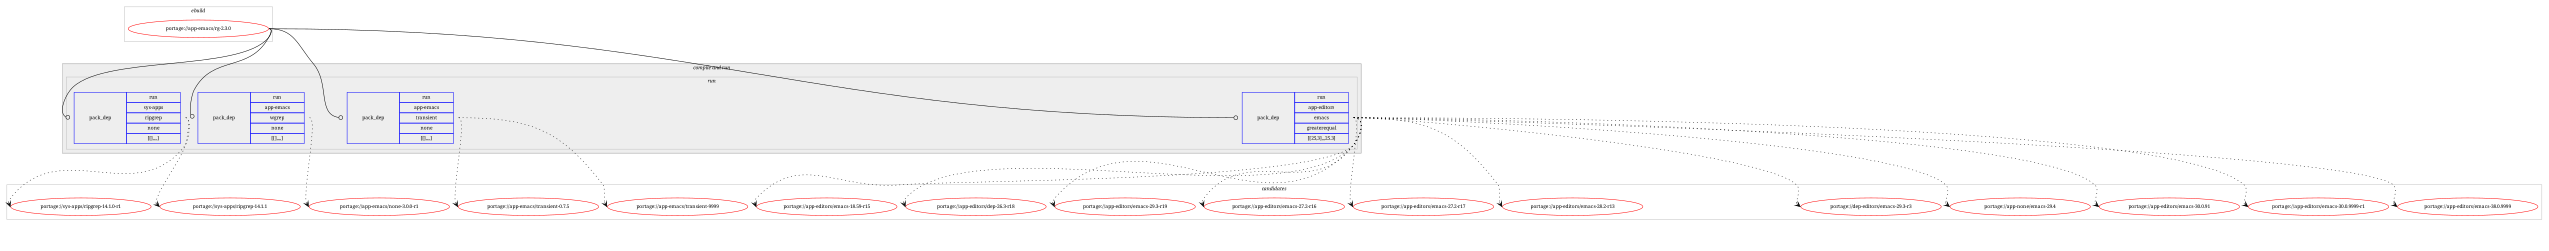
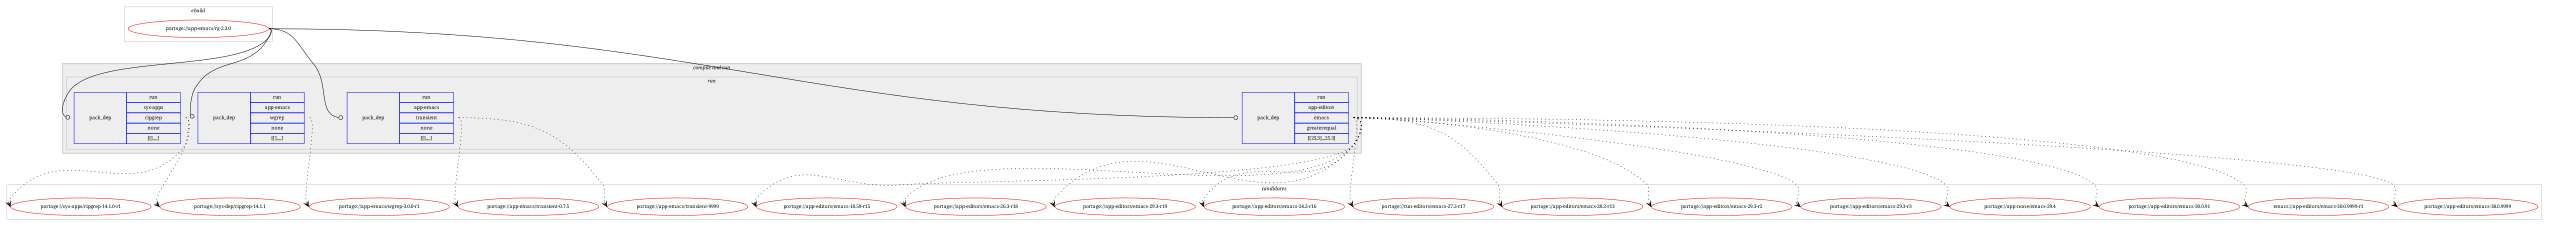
(230, 207) -> (230, 207)
(379, 207) -> (379, 207)
(976, 207) -> (976, 207)
(1274, 207) -> (1274, 207)
(1424, 207) -> (1424, 207)
none -> (1722, 207)
(1871, 207) -> (1871, 207)
(2319, 207) -> (2319, 207)
